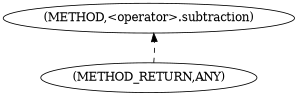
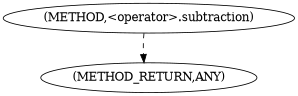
(154, 52) -> (143, 44)
